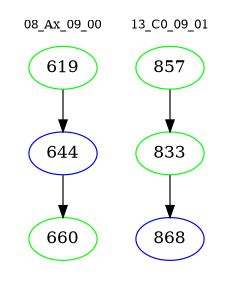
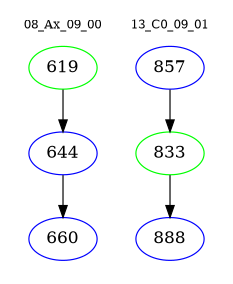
(170, 68) -> (170, 68)
(63, 239) -> (63, 239)
(170, 239) -> (170, 239)
